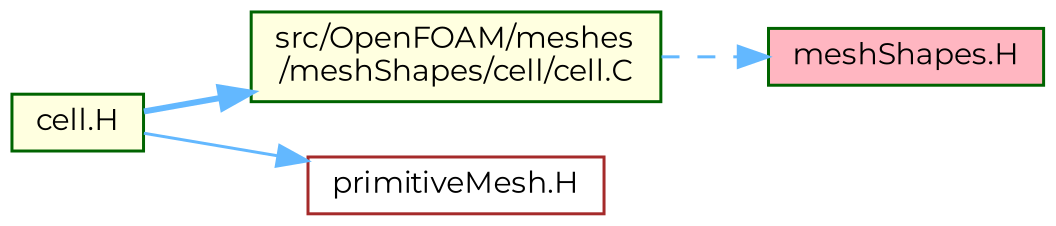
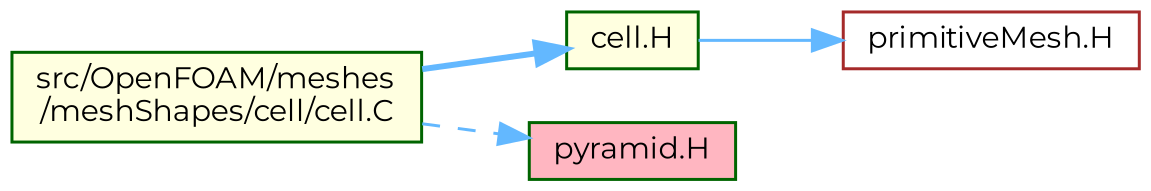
(906, 57) -> (632, 151)
(182, 105) -> (479, 61)
